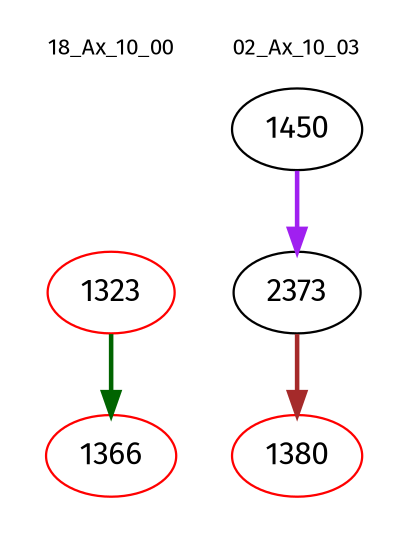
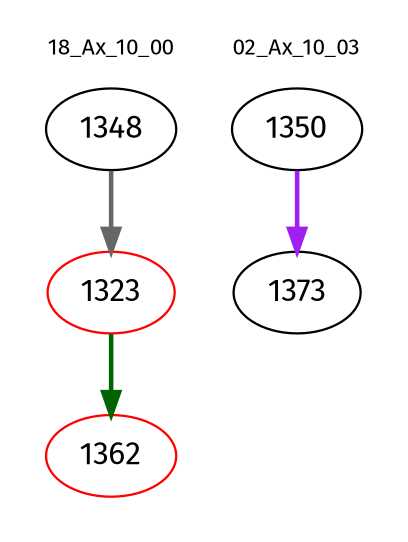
none -> (111, 129)
(297, 129) -> (297, 129)
(297, 293) -> (297, 293)
(111, 456) -> (111, 456)
(297, 456) -> none
